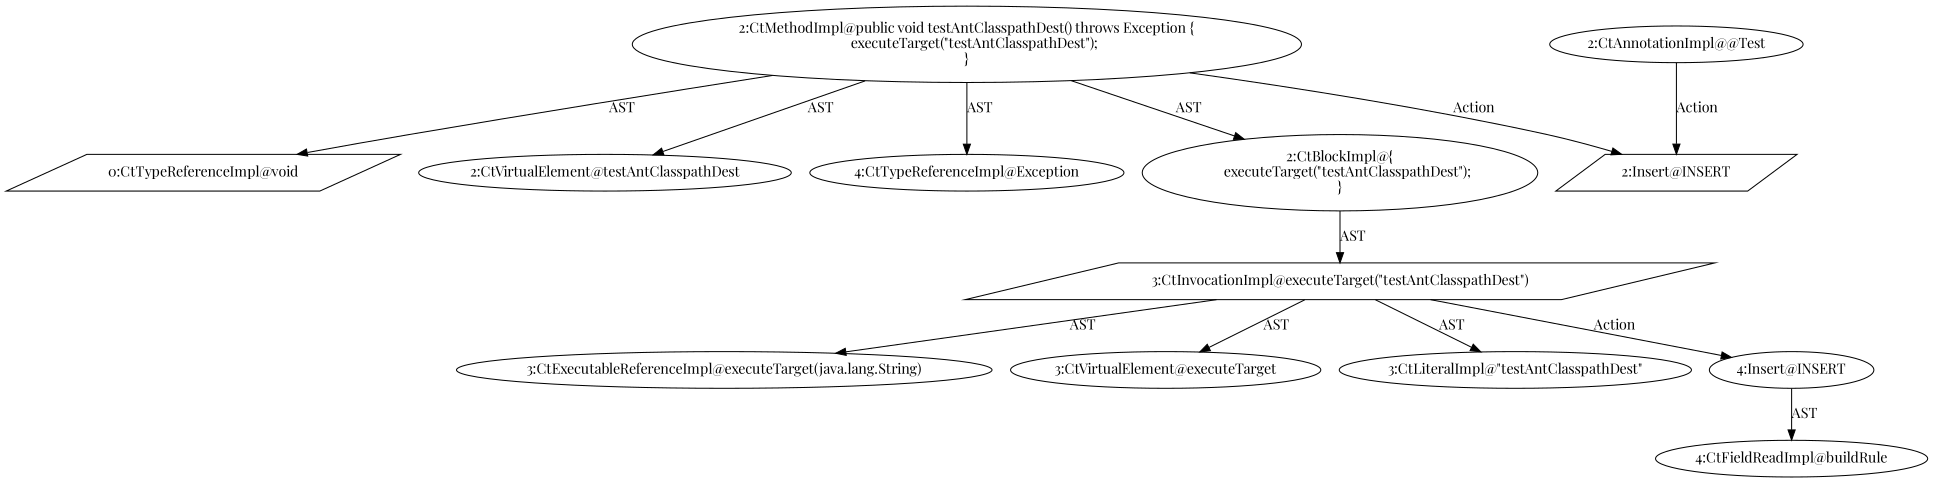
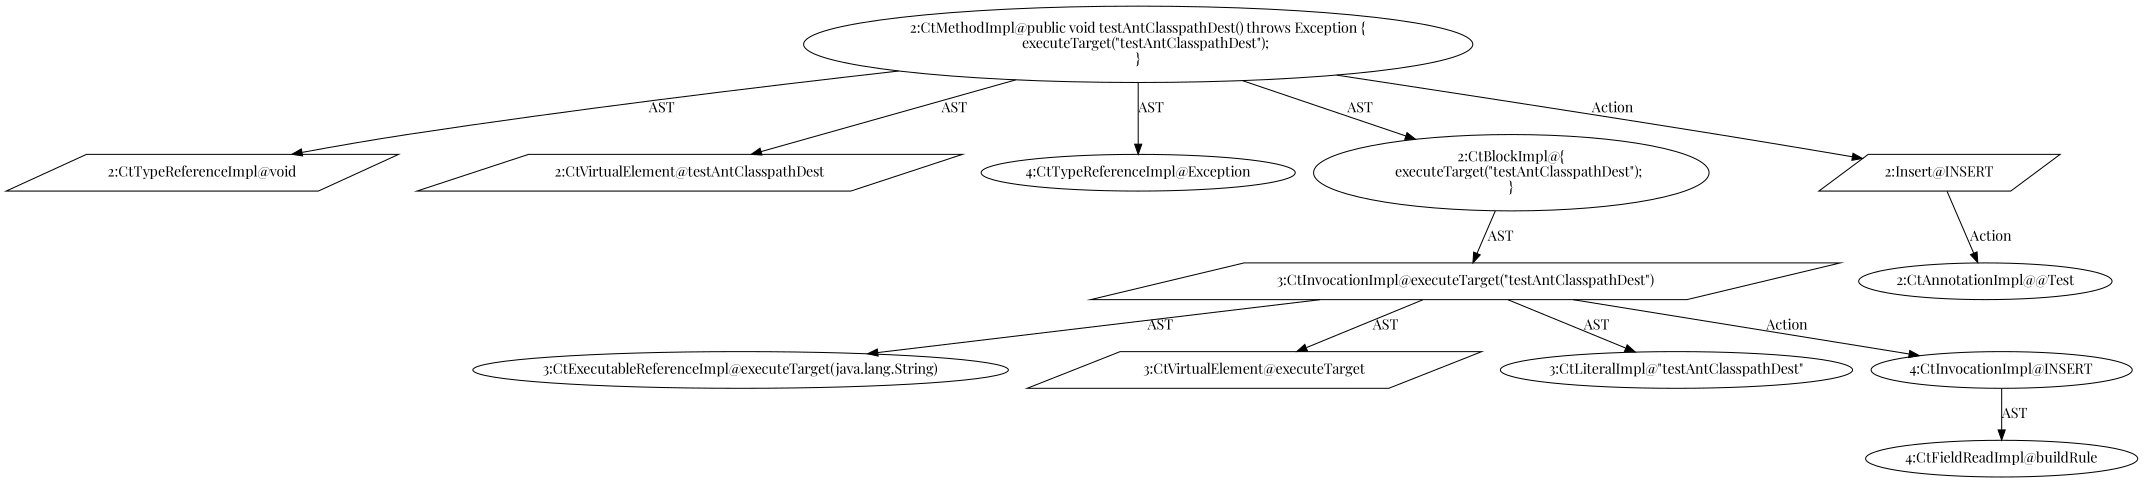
(1676, 103) -> (1960, 222)
(203, 173) -> (202, 173)
(605, 173) -> (690, 173)
(1166, 370) -> (1254, 370)
(1792, 370) -> (2002, 370)
